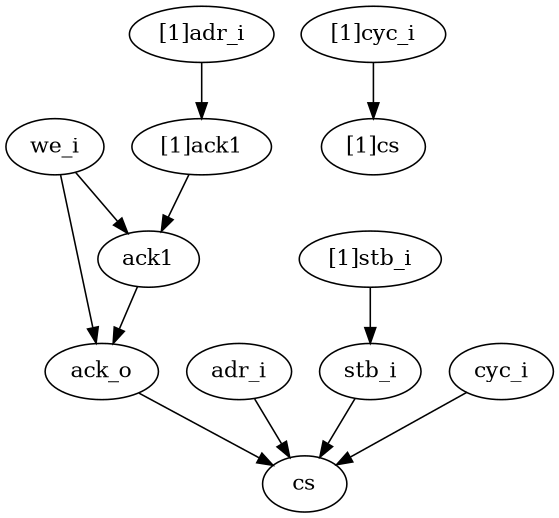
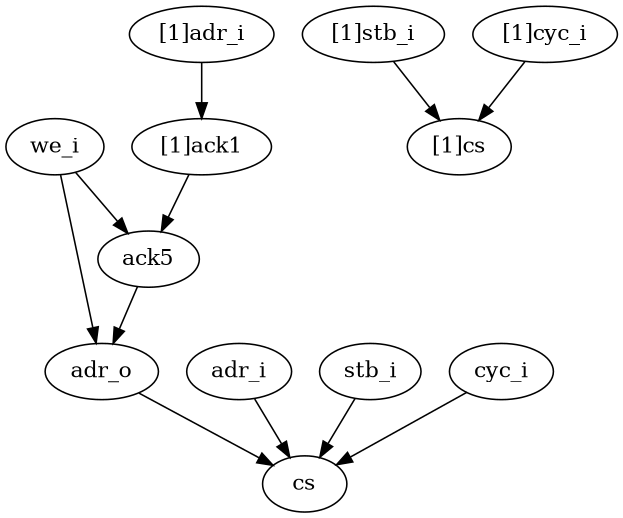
(149, 259) -> (149, 259)
(370, 308) -> (412, 85)
(102, 372) -> (102, 372)
